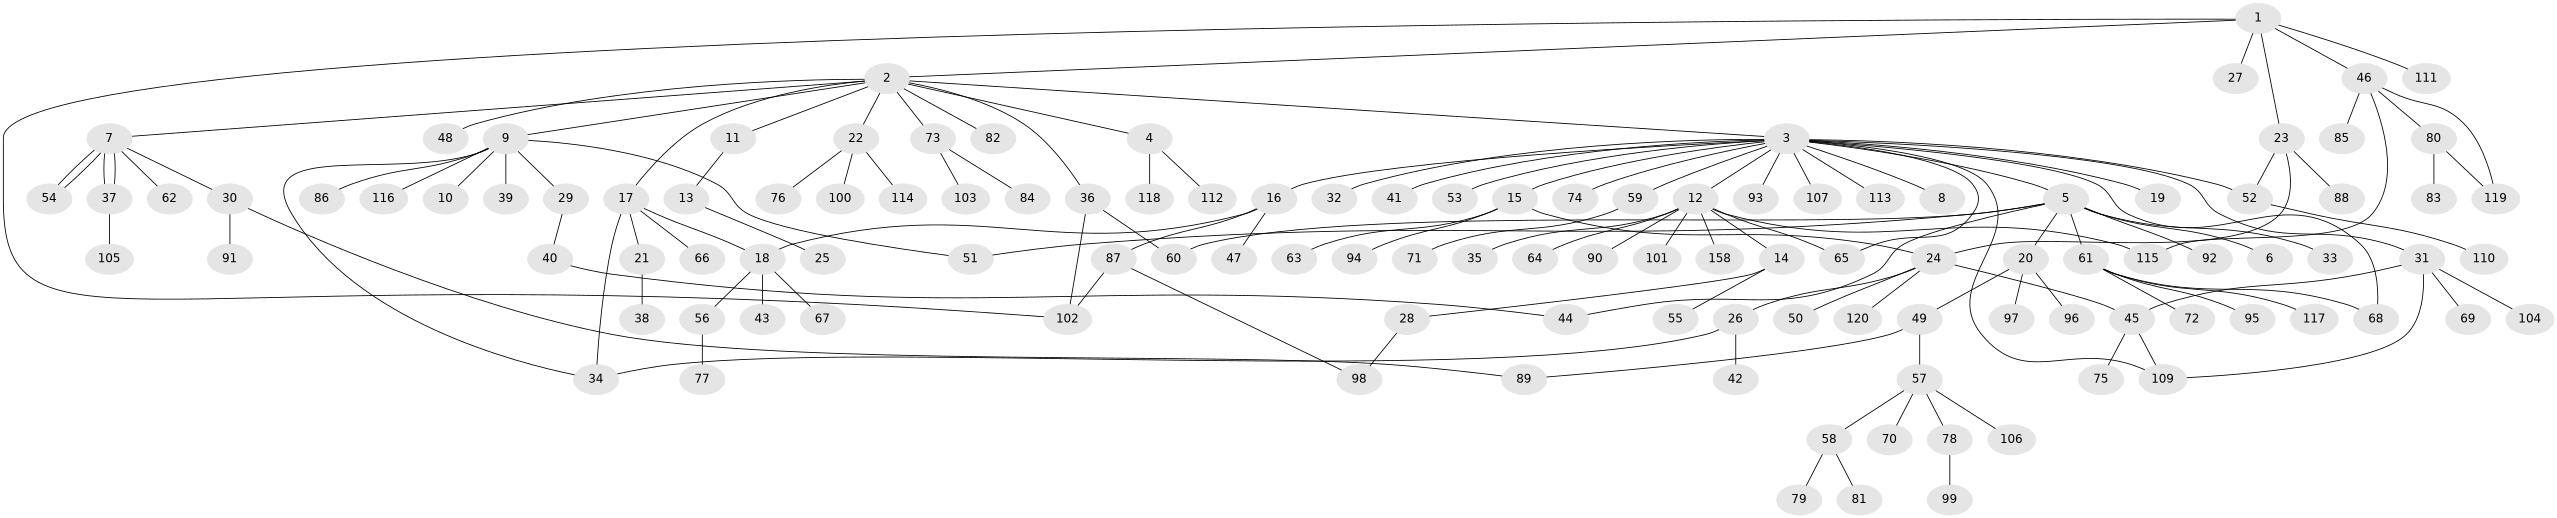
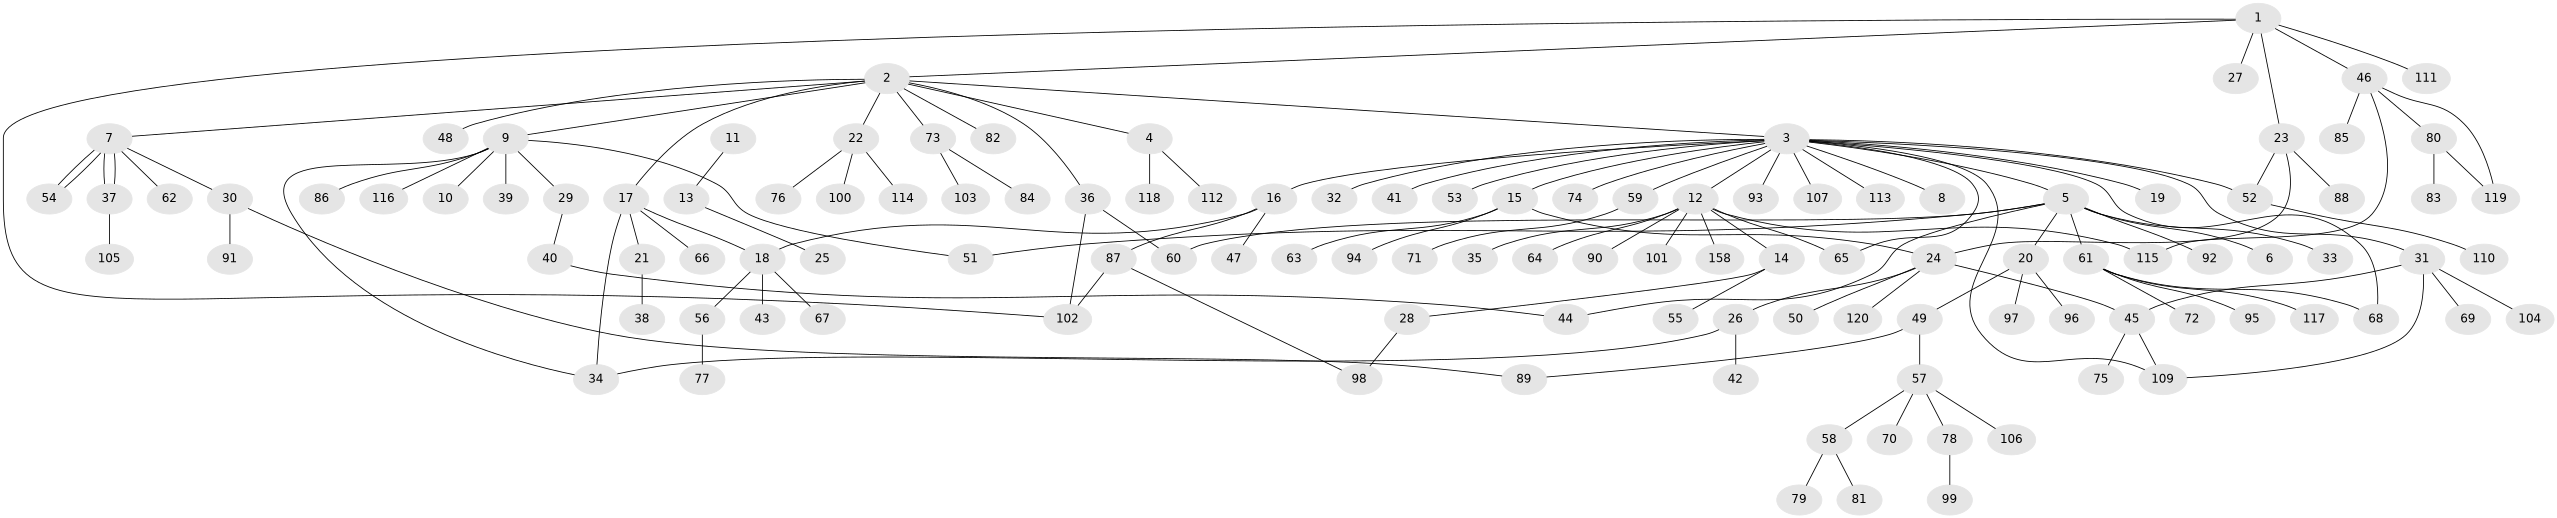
(810, 109) -> none
